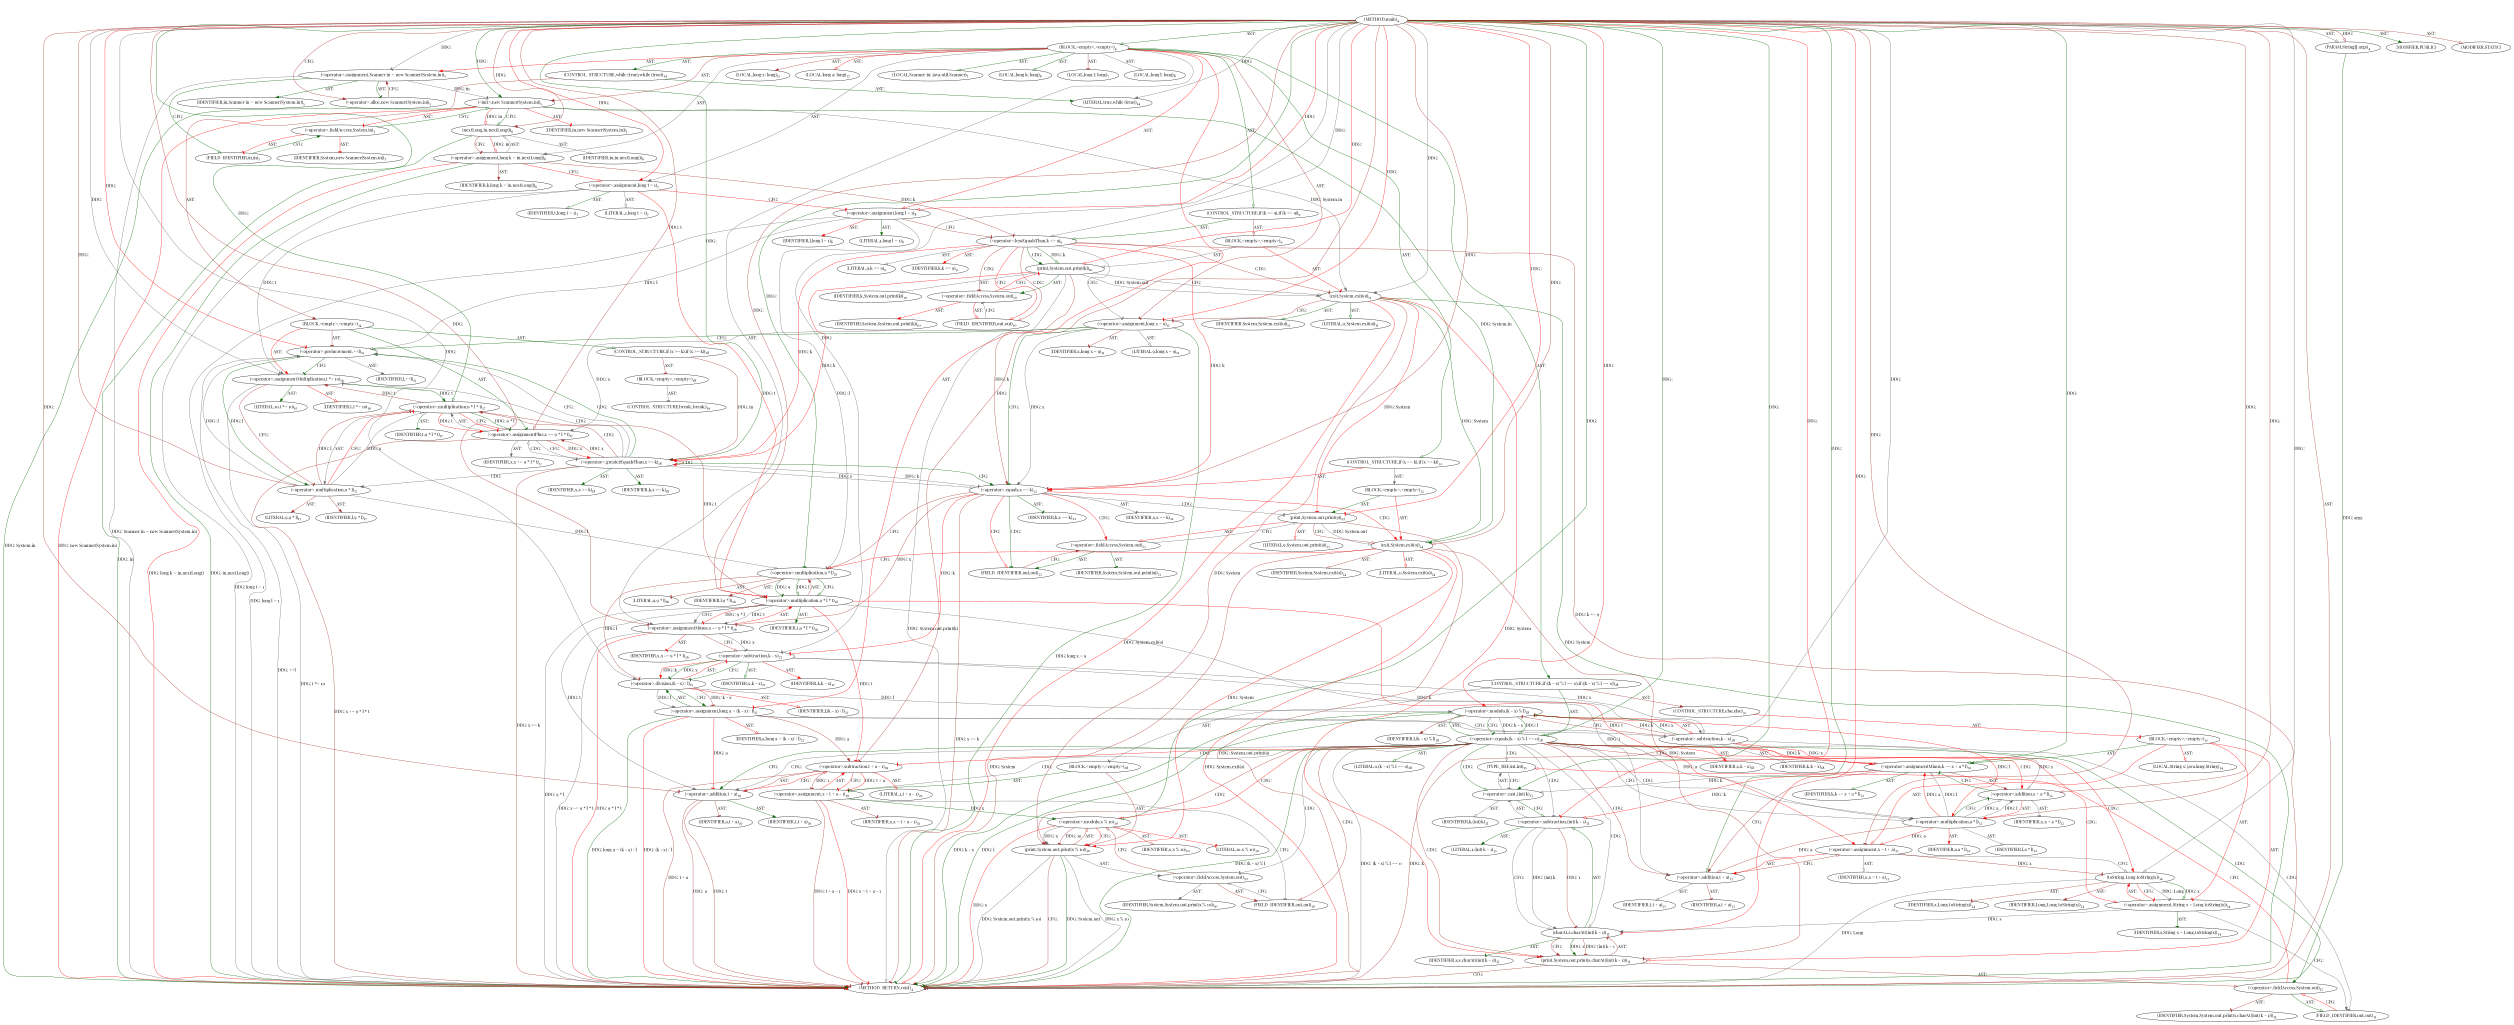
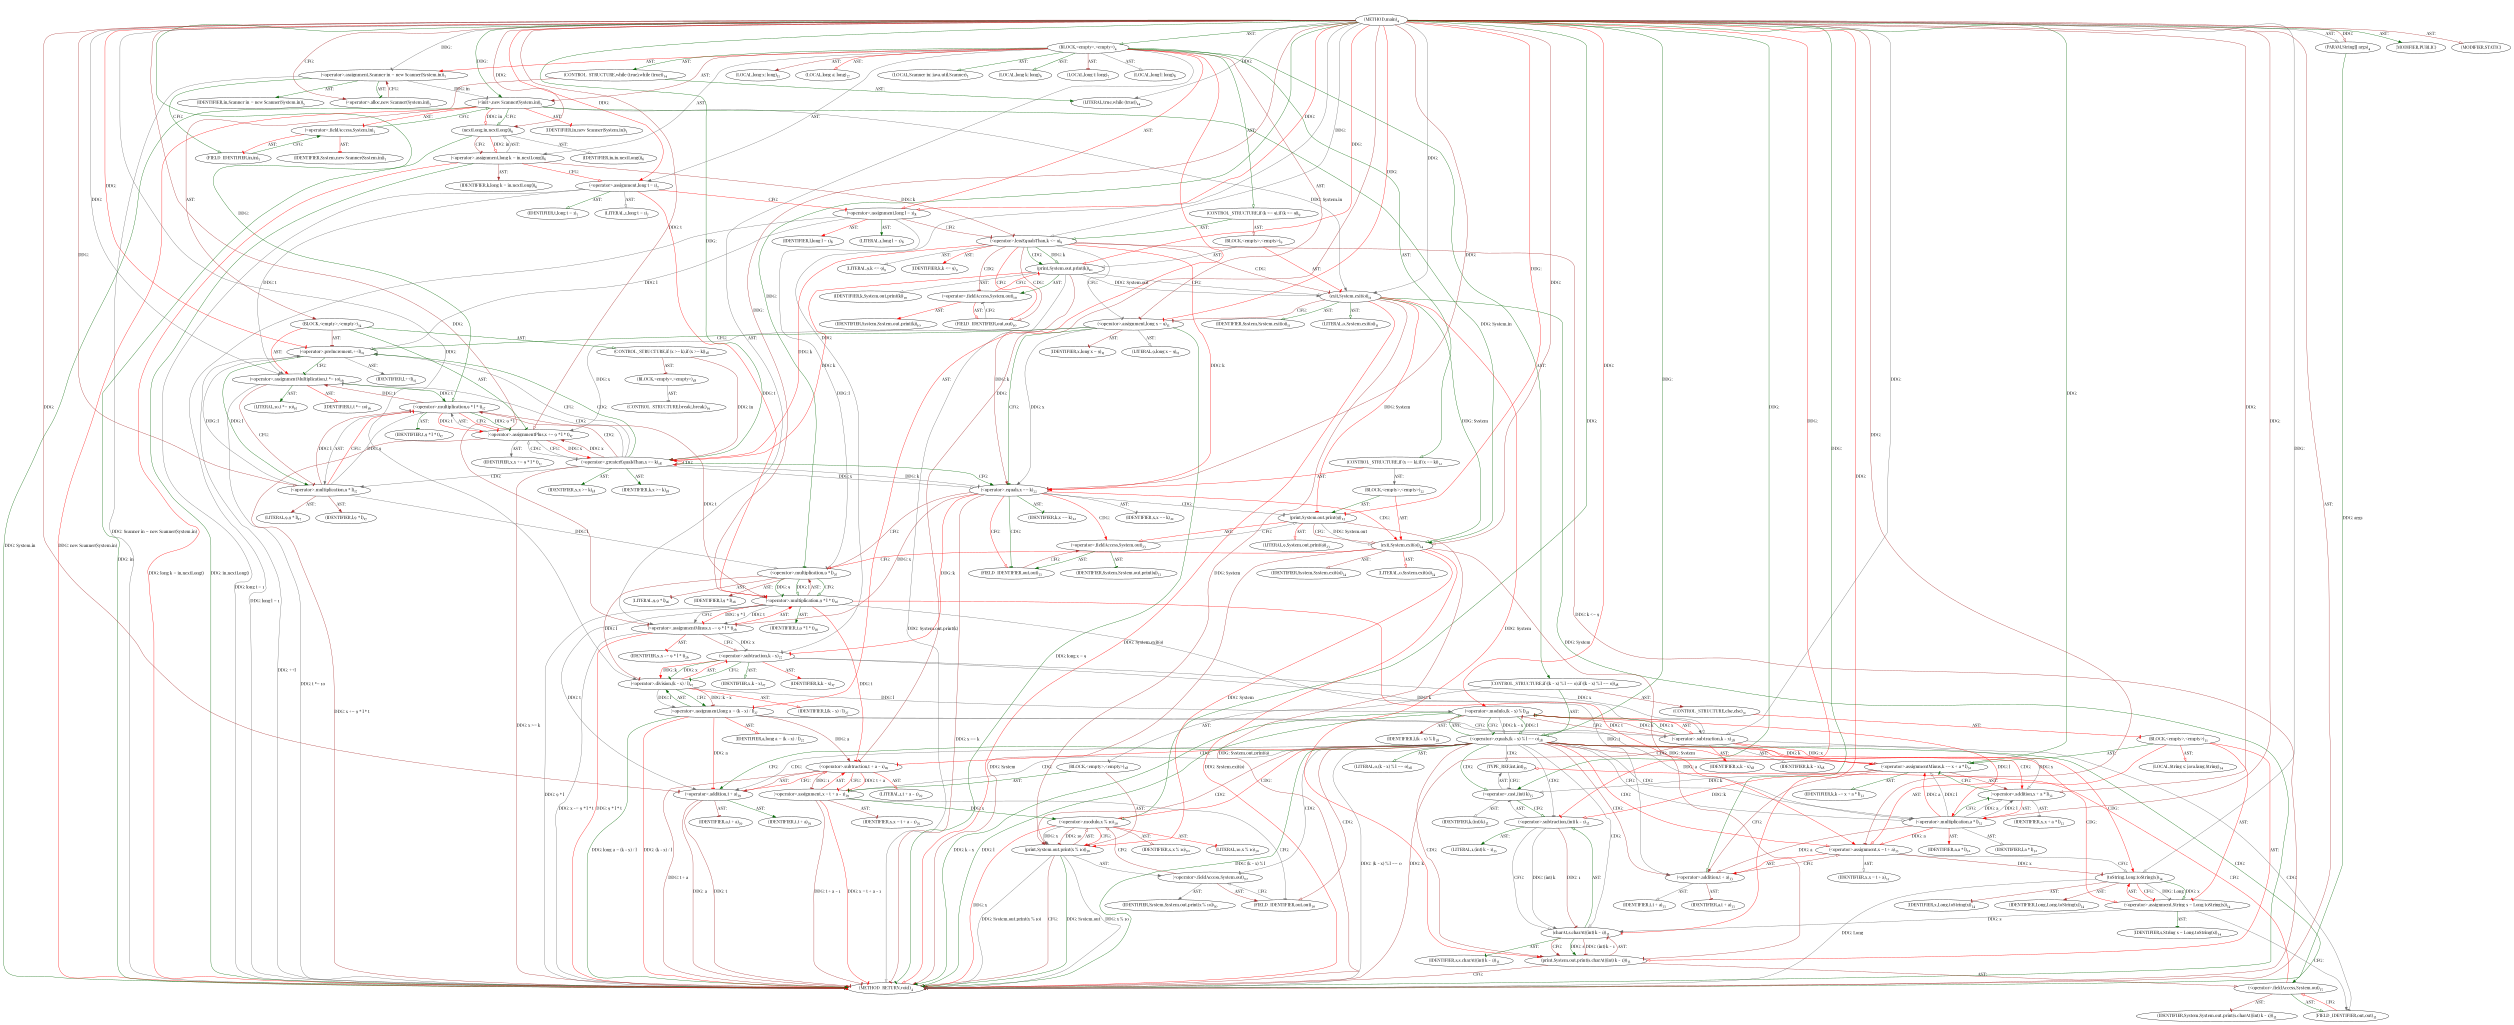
(1343, 518) -> (1343, 518)
none -> (1674, 824)
